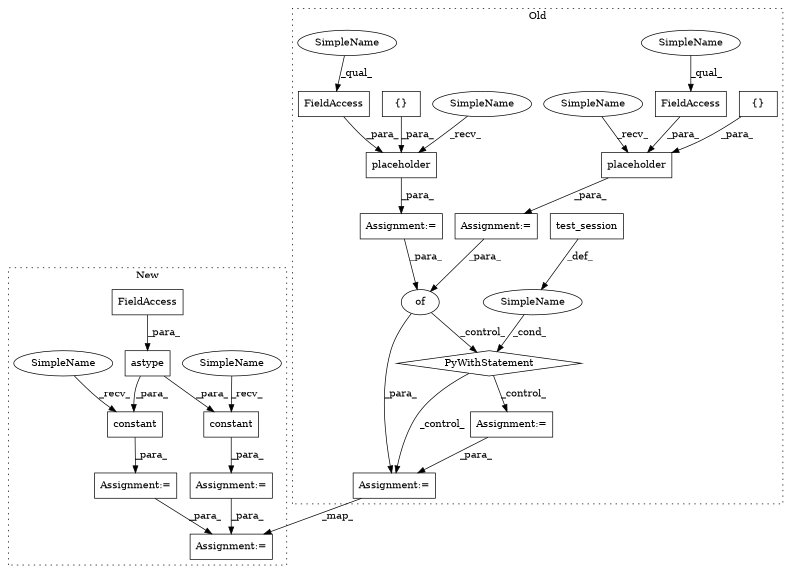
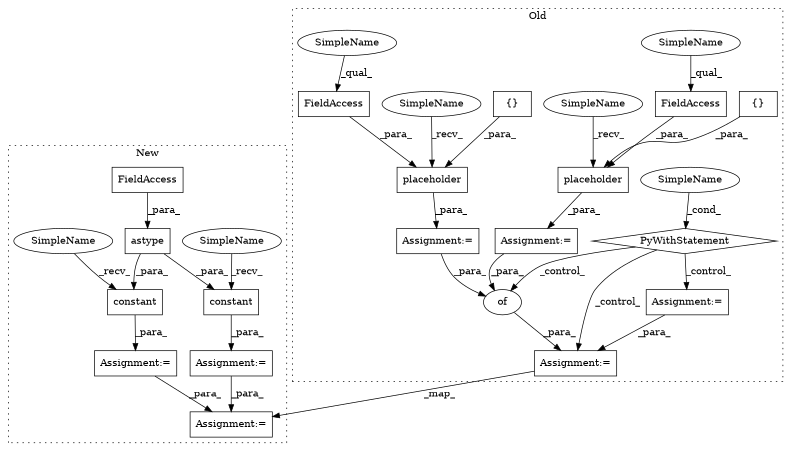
(587, 226) -> none
(451, 330) -> (572, 257)
